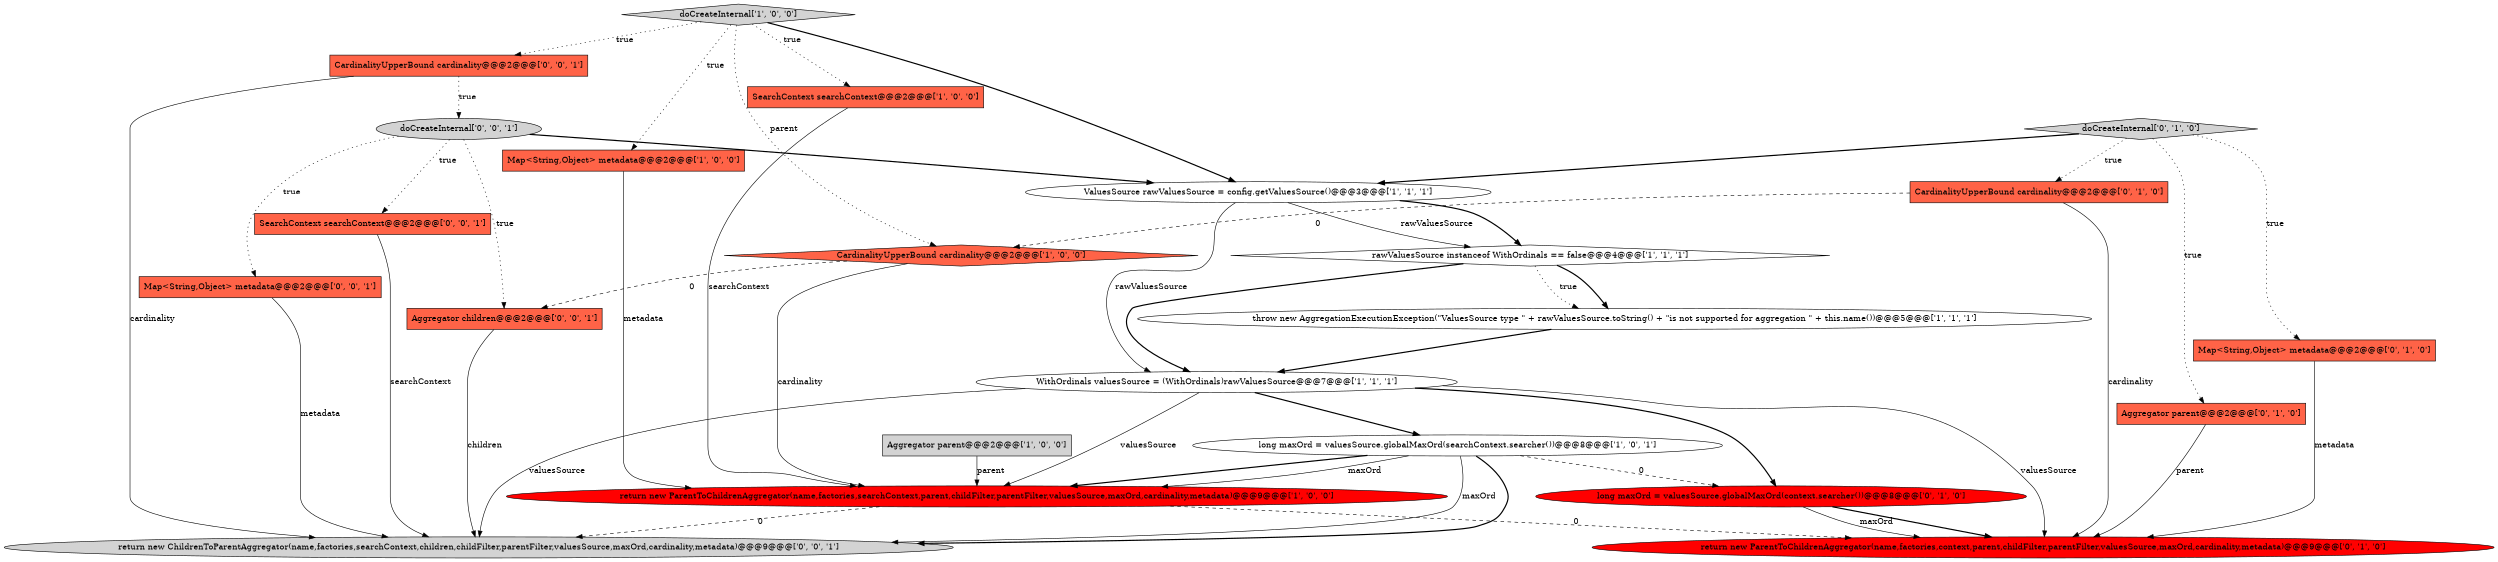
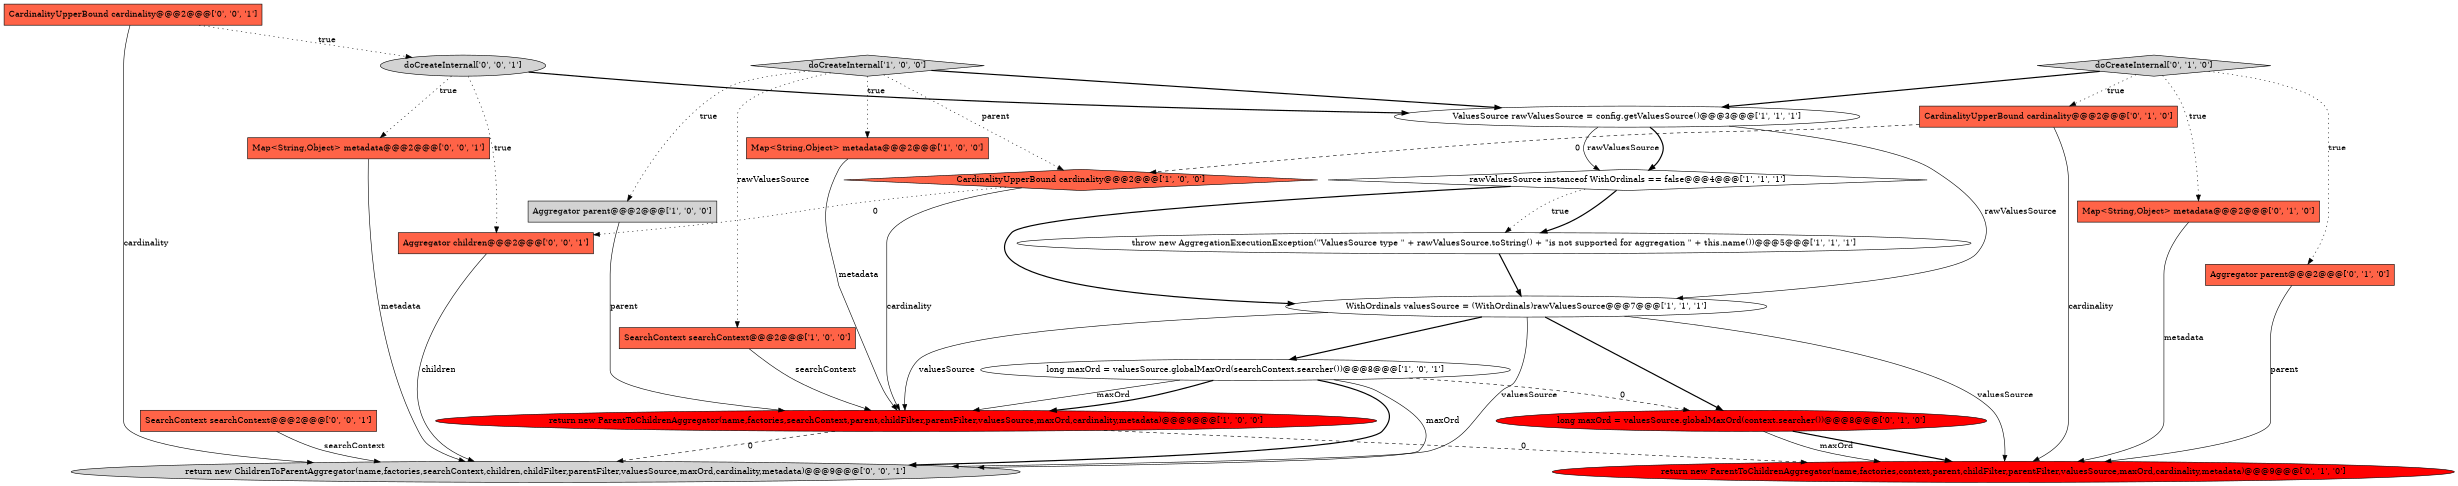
(611, 38) -> (702, 106)
(793, 40) -> (774, 180)
(418, 174) -> none
(696, 276) -> (803, 211)
